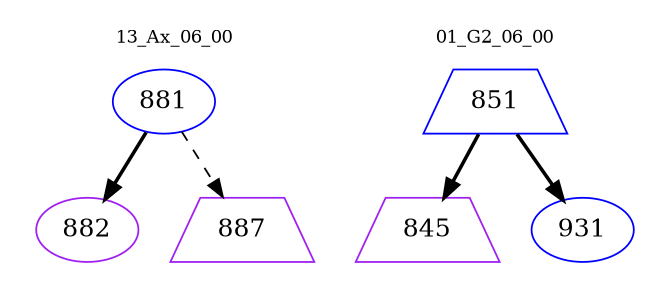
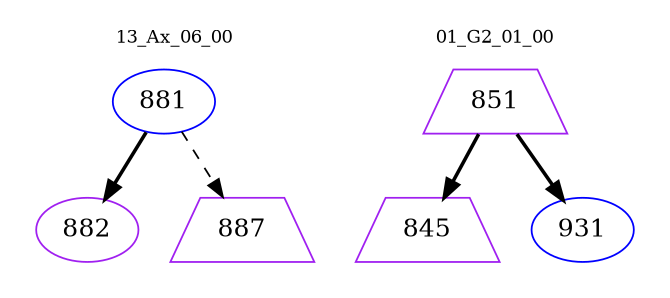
(495, 38) -> (495, 38)
(495, 102) -> (495, 102)
